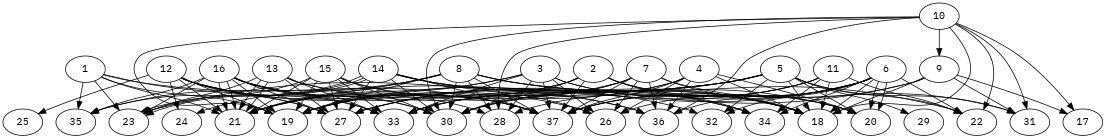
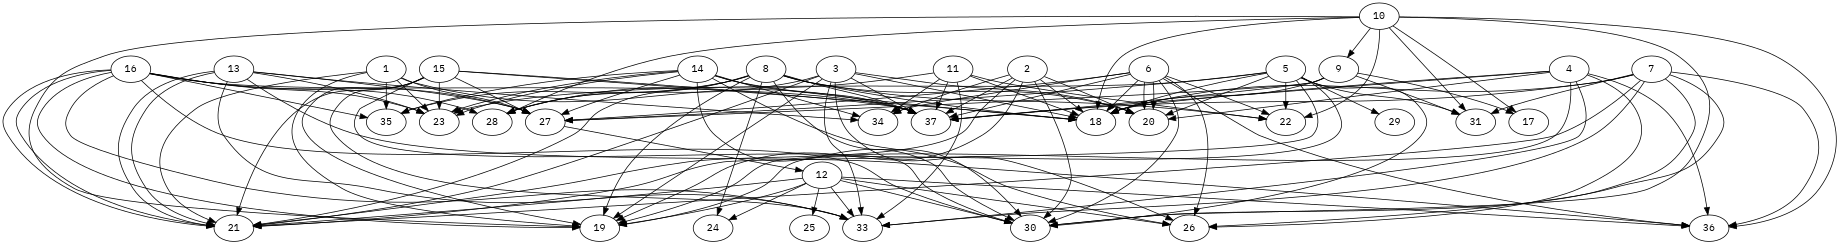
(250, 95) -> (663, 145)
(712, 122) -> none
